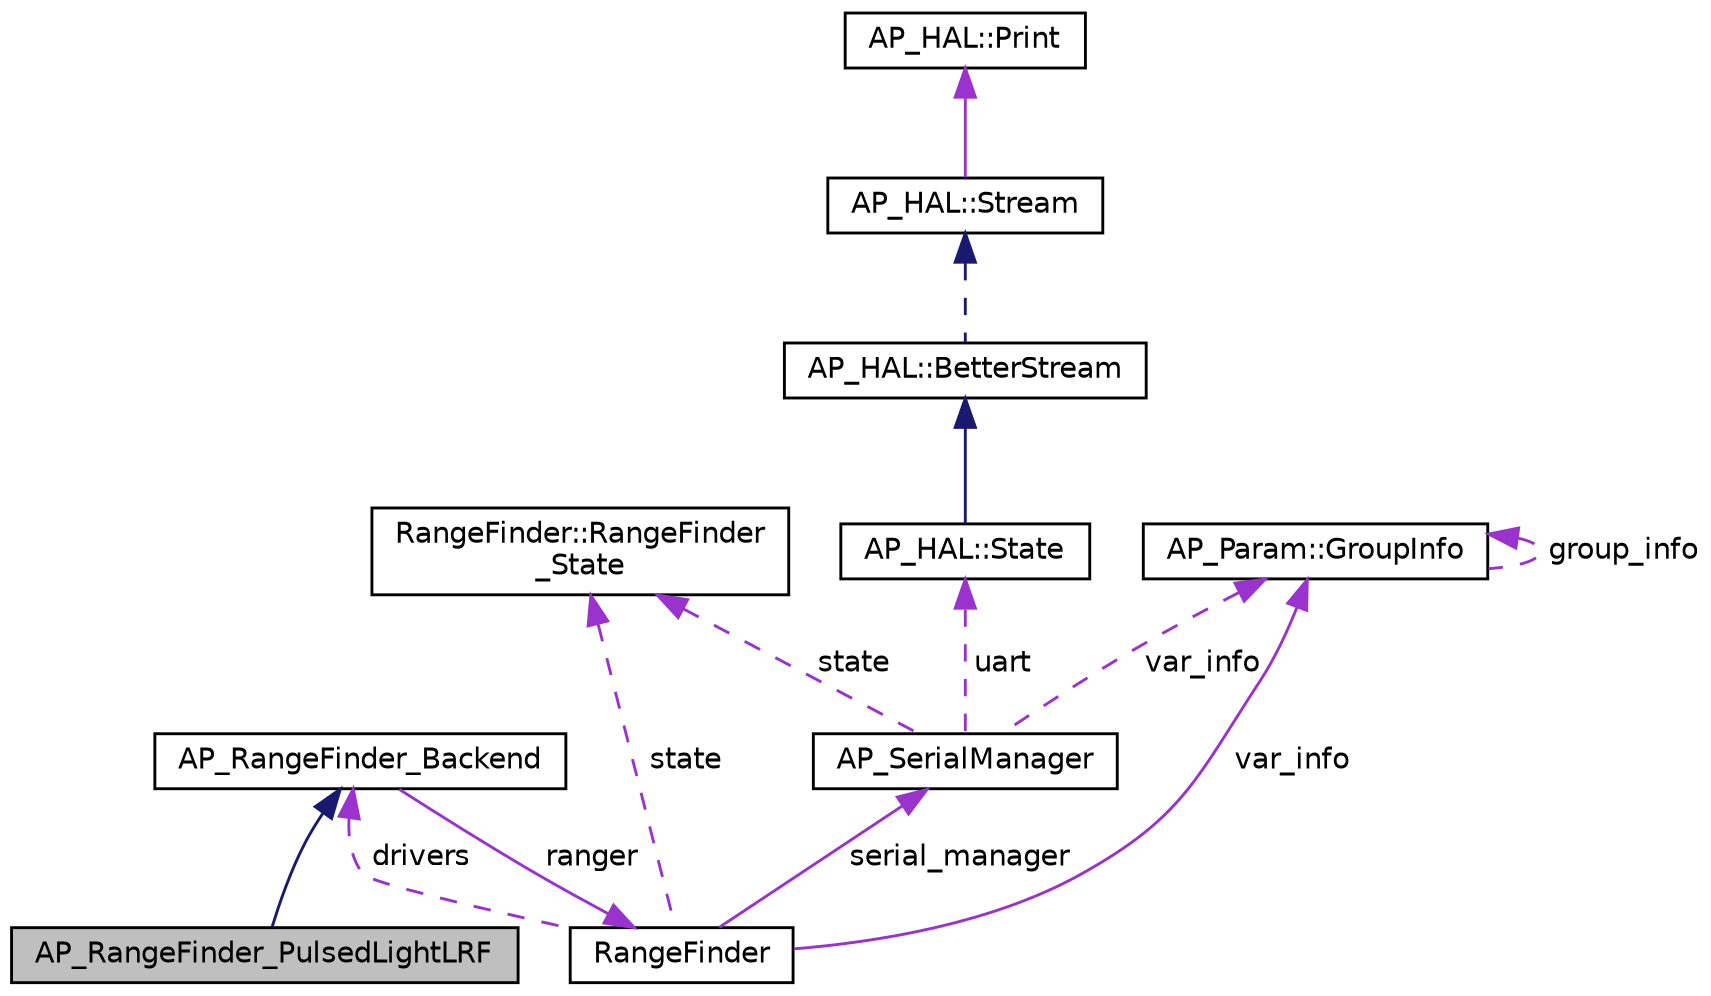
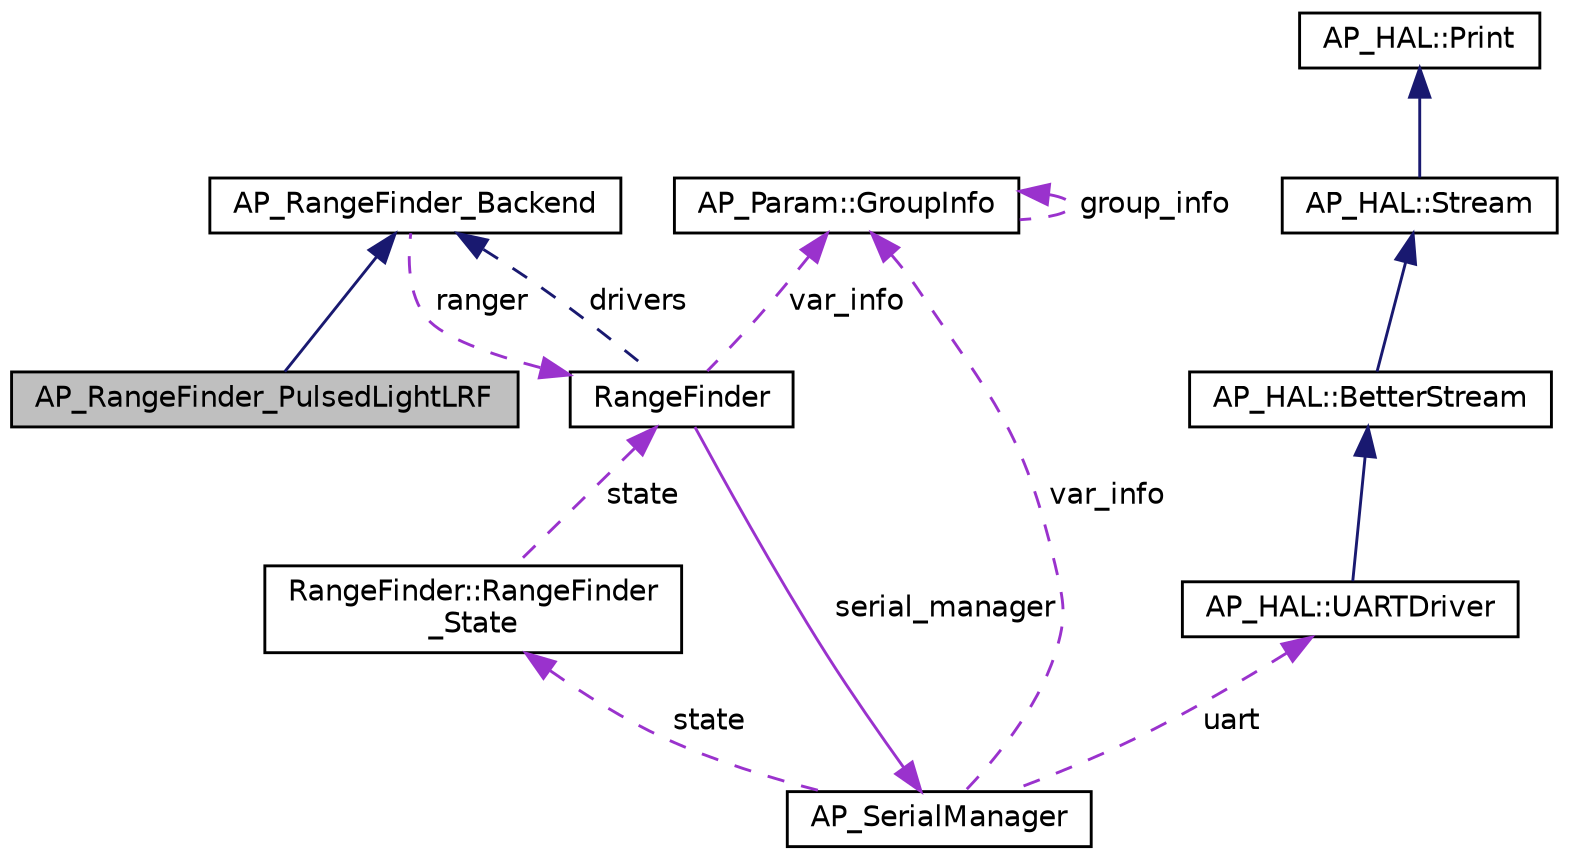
(965, 138) -> (1420, 138)
(965, 303) -> (1391, 317)
(965, 551) -> (1350, 609)
(637, 776) -> (575, 507)
(503, 854) -> (441, 330)
(1103, 861) -> (760, 315)
(437, 897) -> (569, 308)
